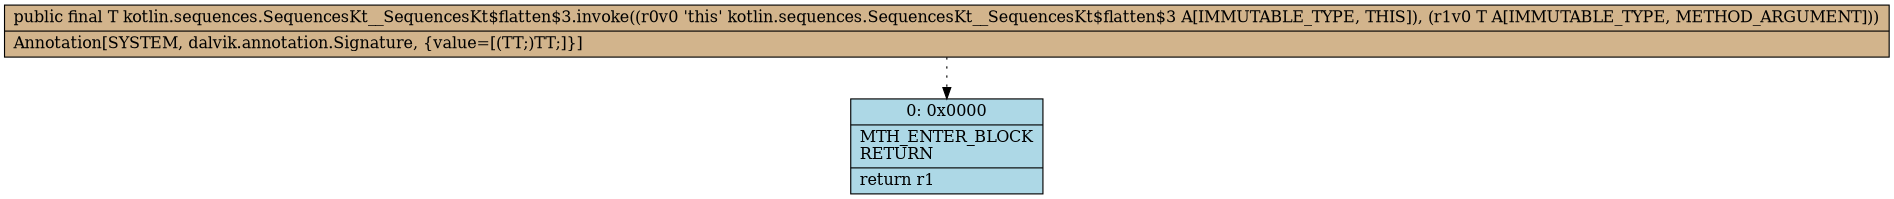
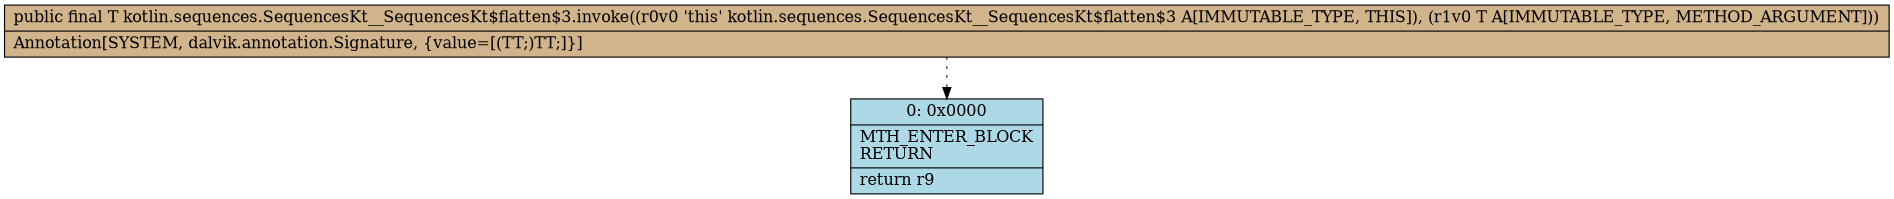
(898, 180) -> (898, 180)
